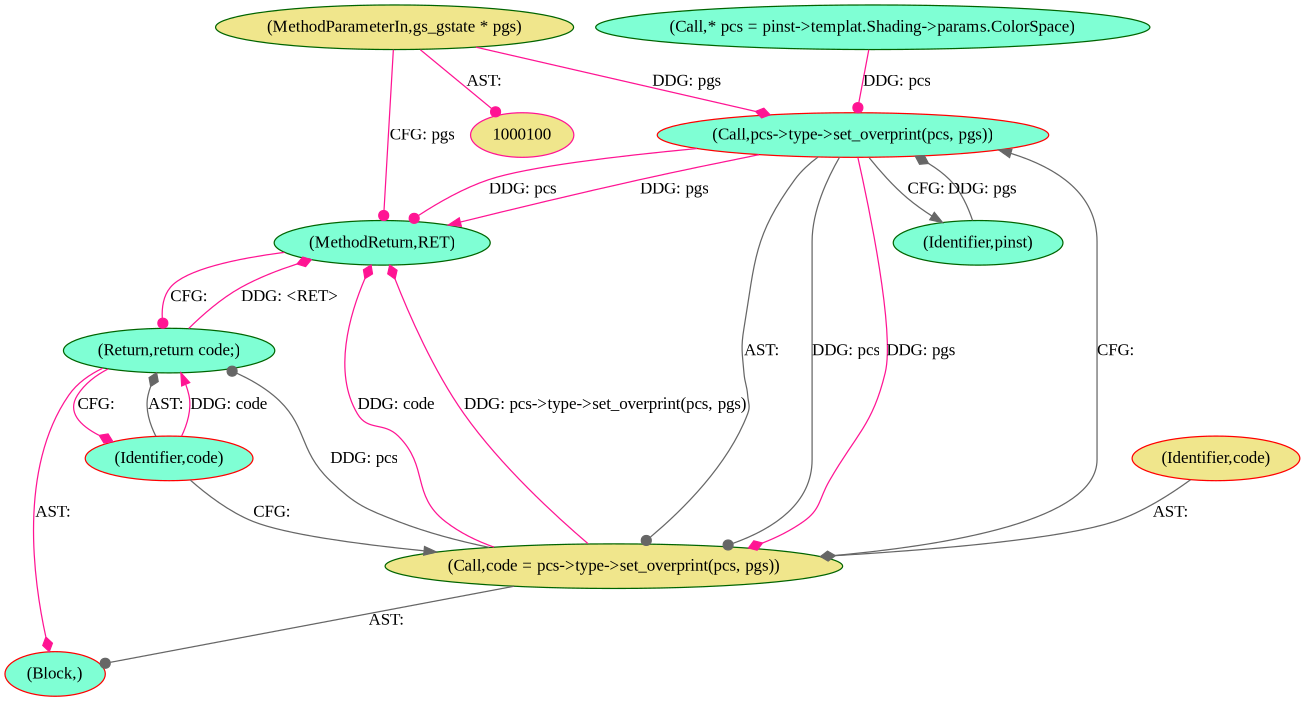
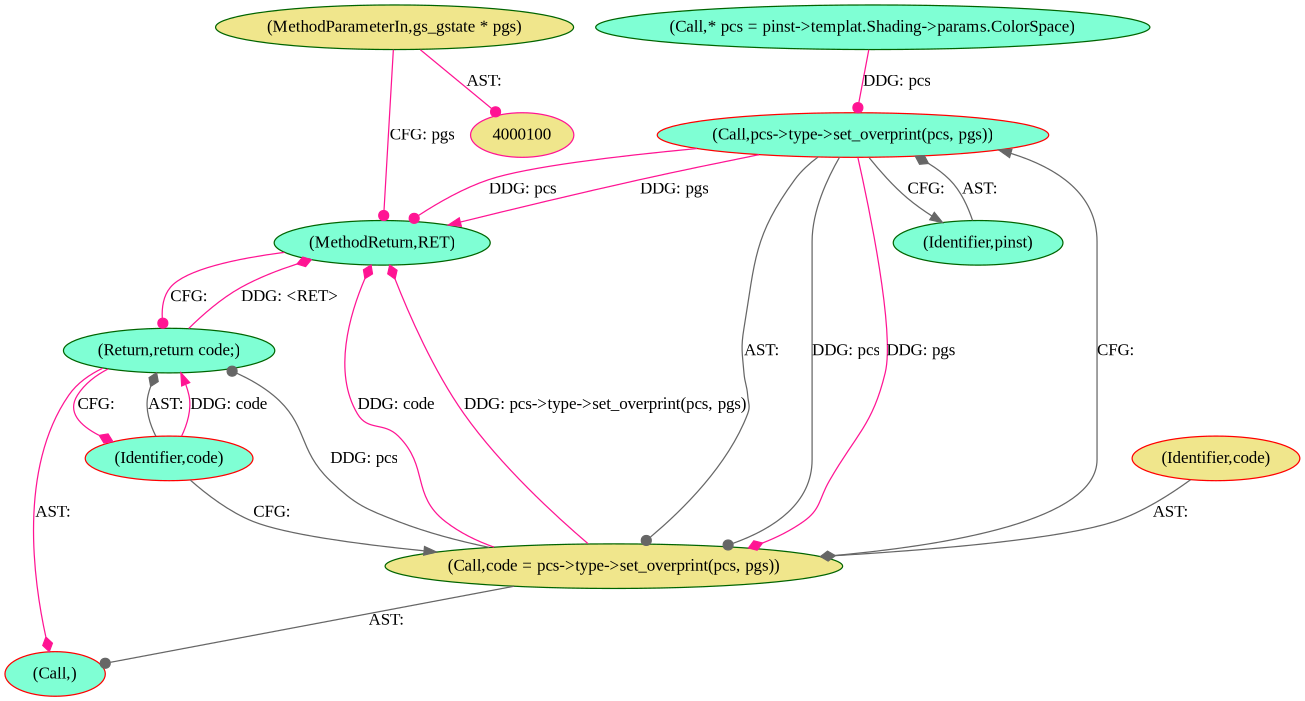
(616, 79) -> none
(522, 135) -> (522, 135)
(982, 189) -> (982, 189)
(55, 674) -> (55, 674)
